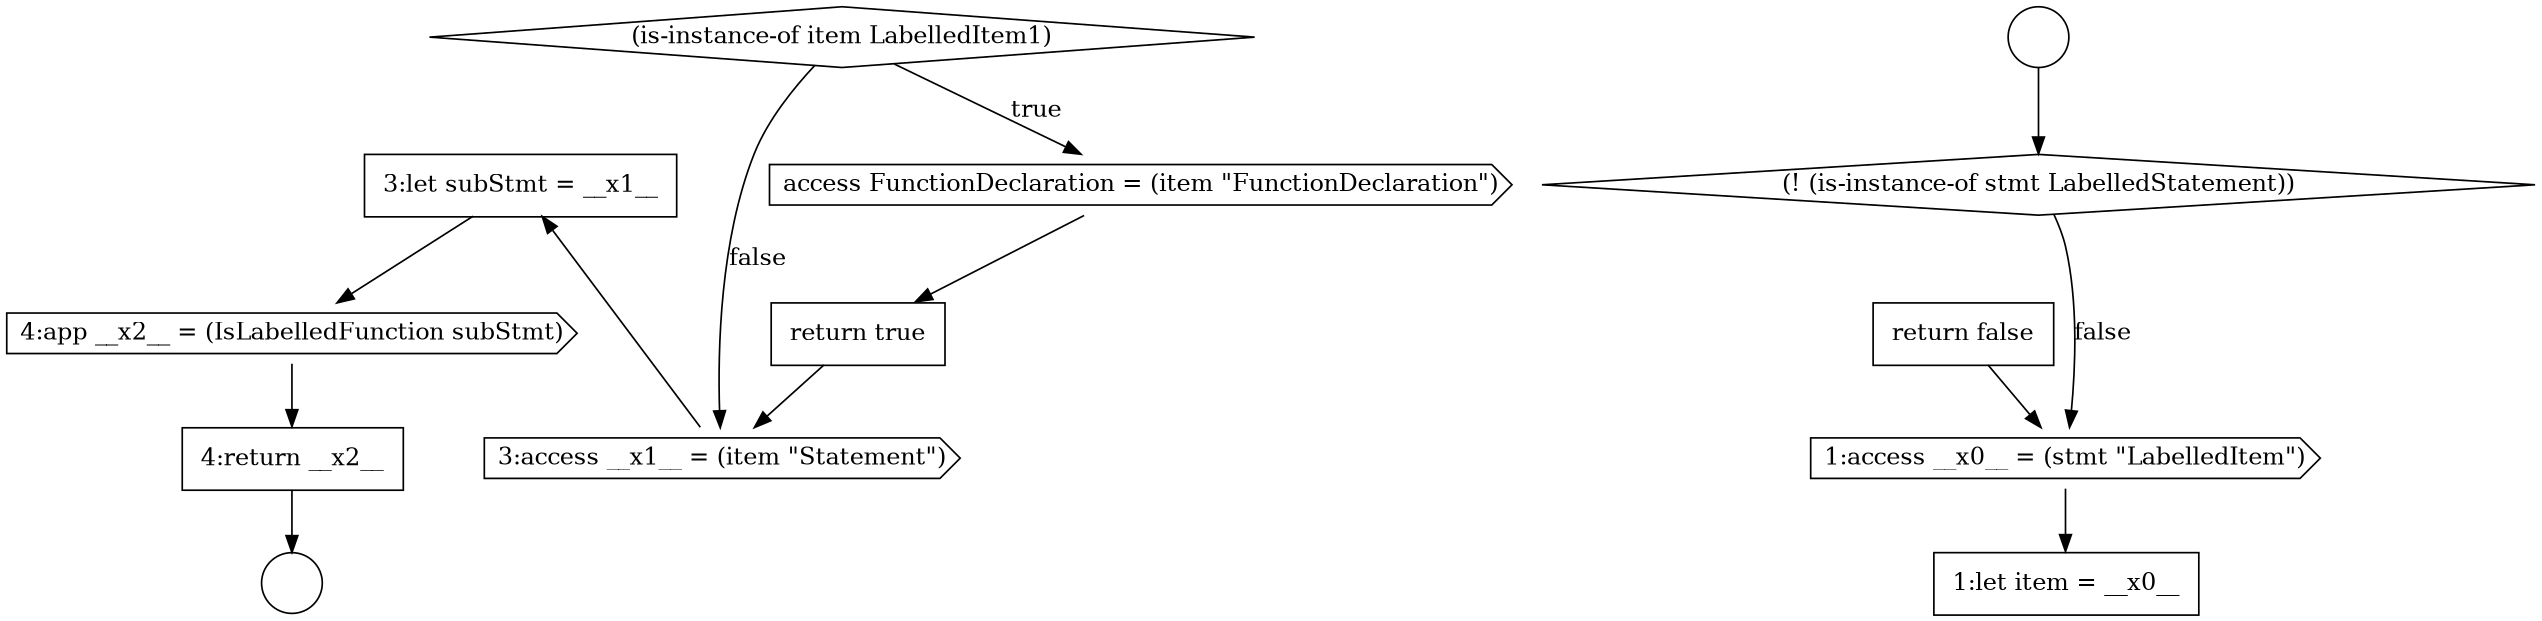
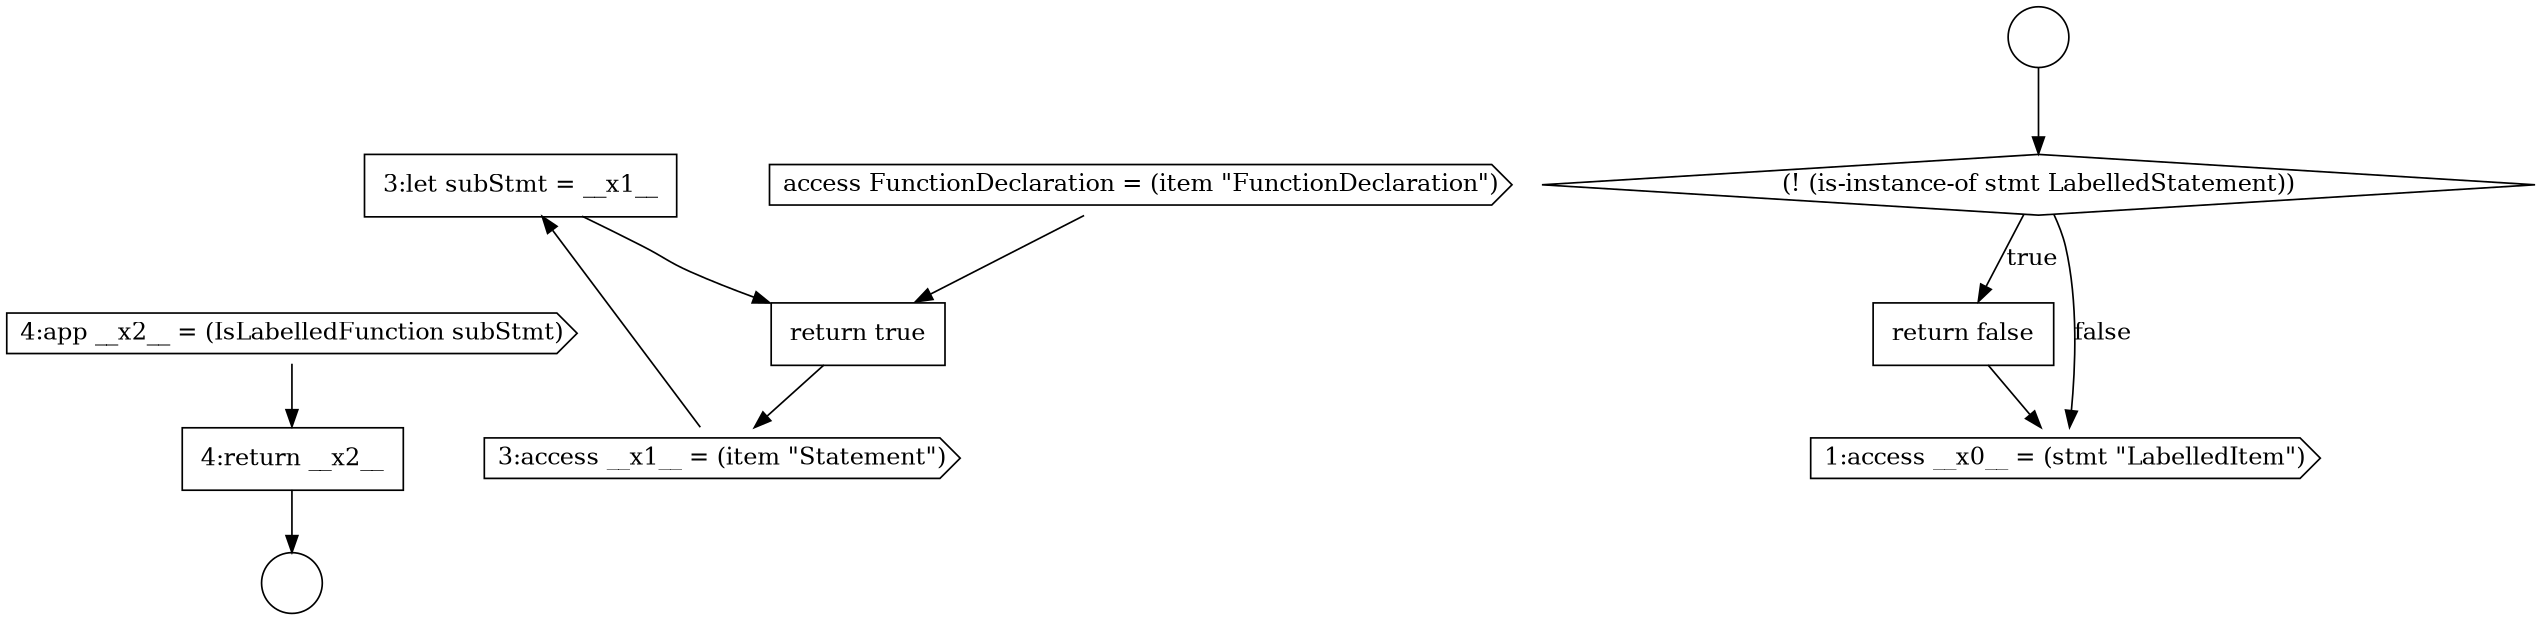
(842, 37) -> none
none -> (2005, 250)
(412, 255) -> (667, 260)
(2066, 583) -> none
